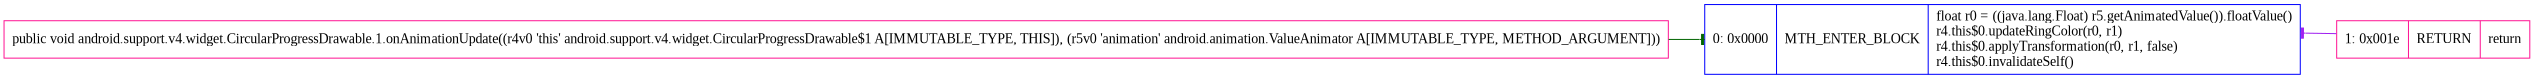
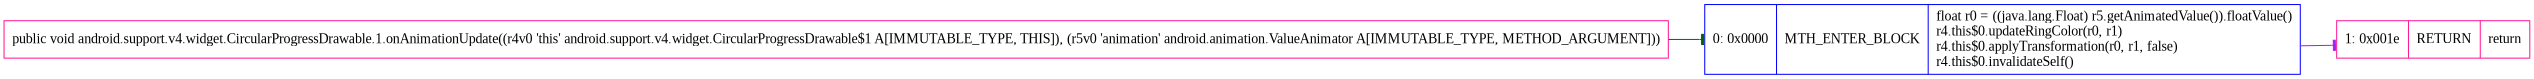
(2321, 33) -> (2316, 46)
